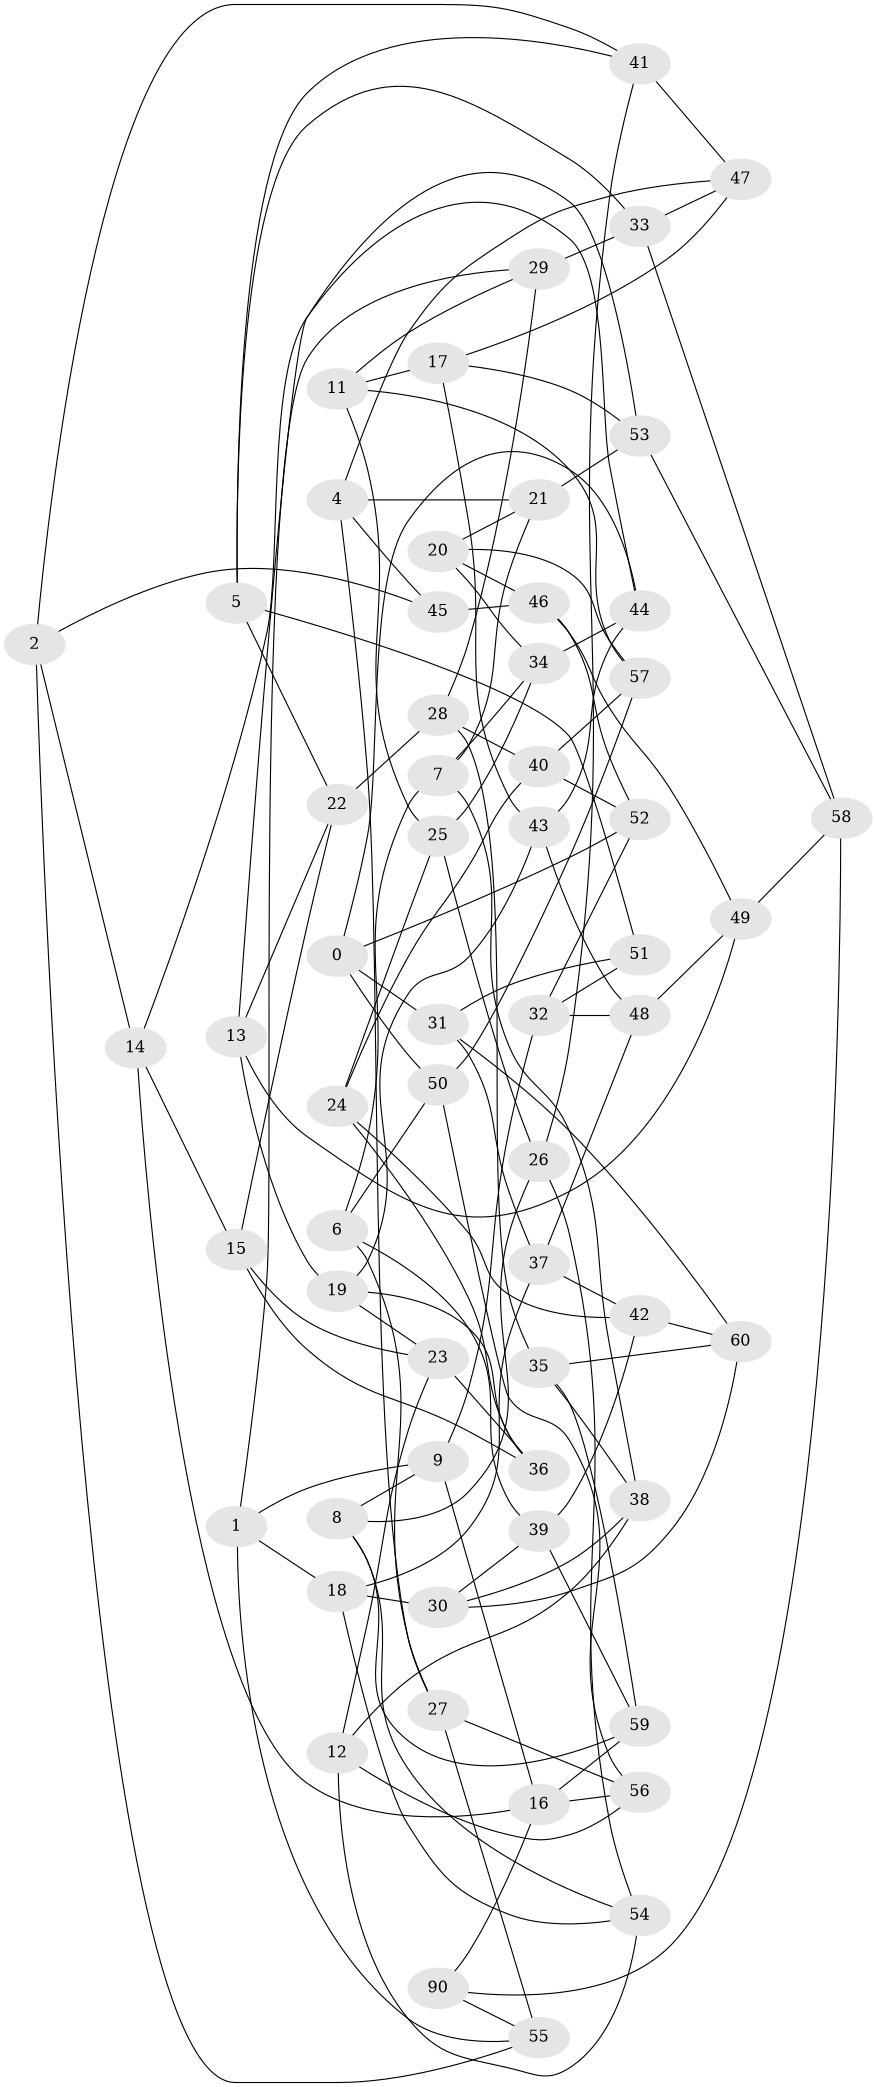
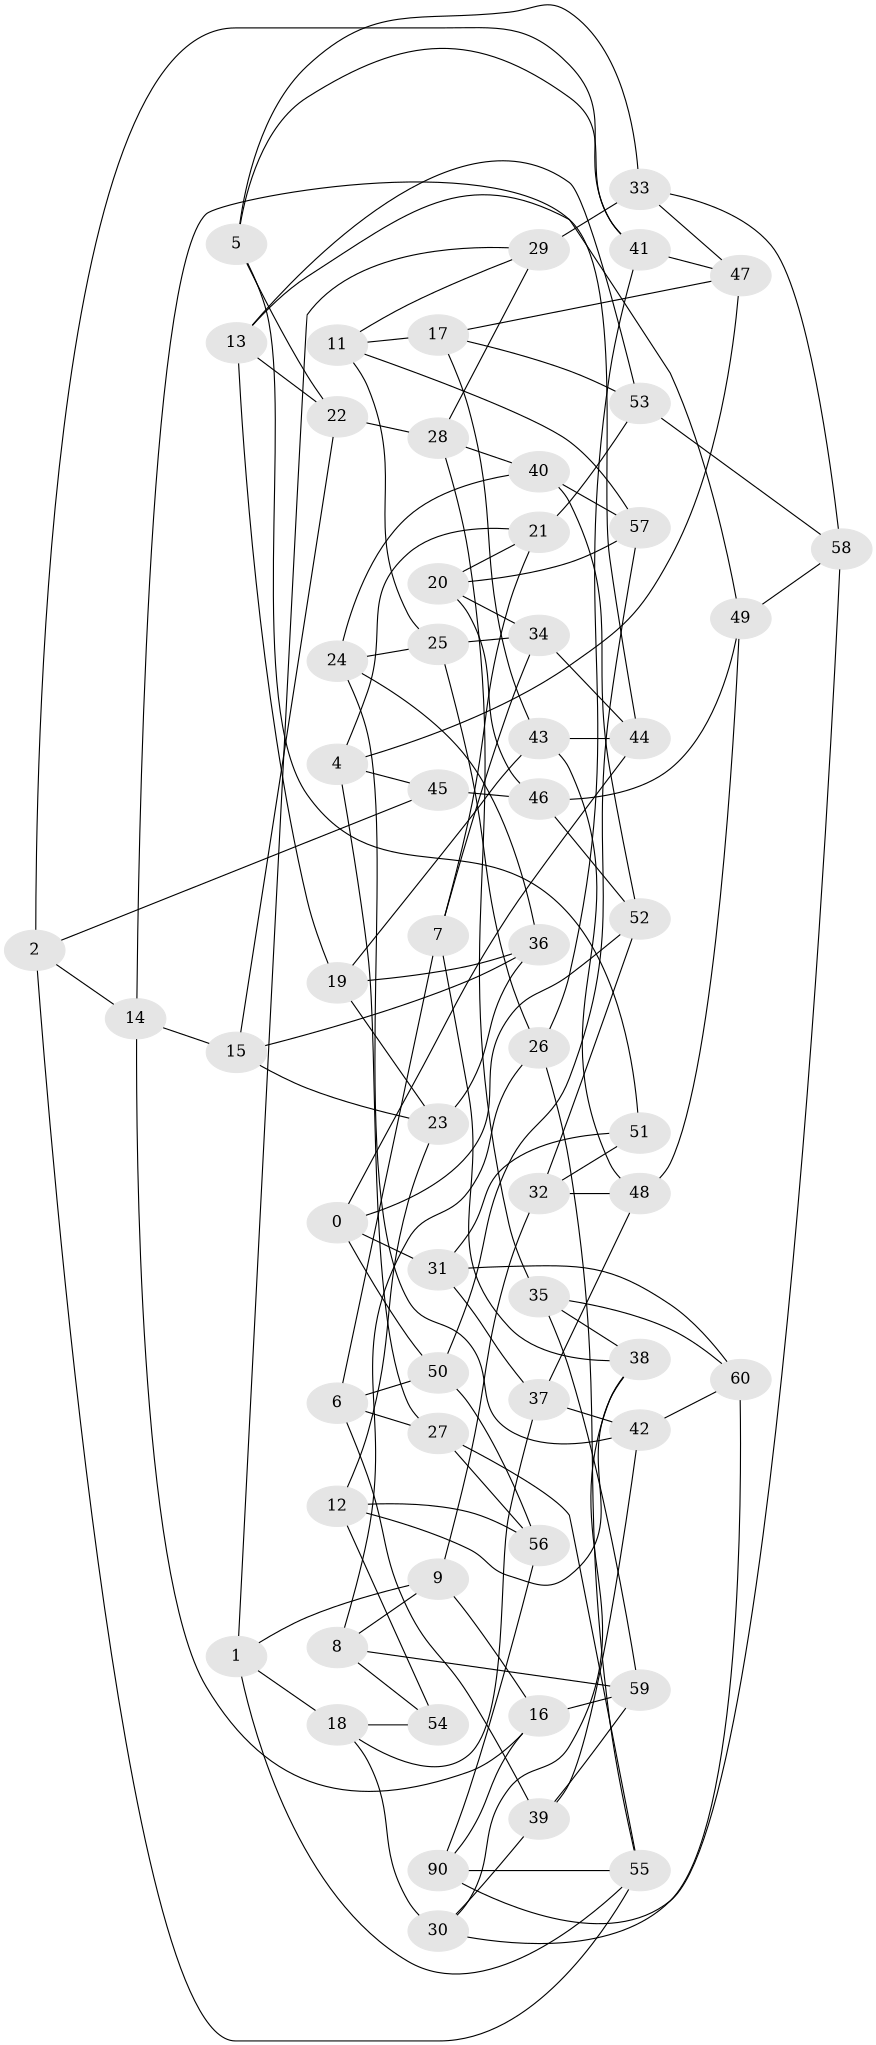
(592, 1556) -> (591, 1399)
(590, 1798) -> (481, 1752)
